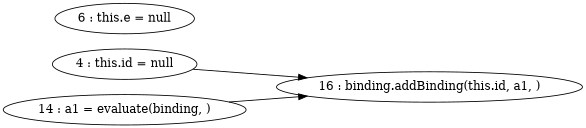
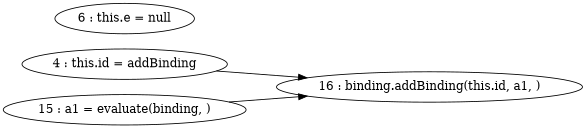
(125, 64) -> (125, 64)
(125, 110) -> (125, 110)
